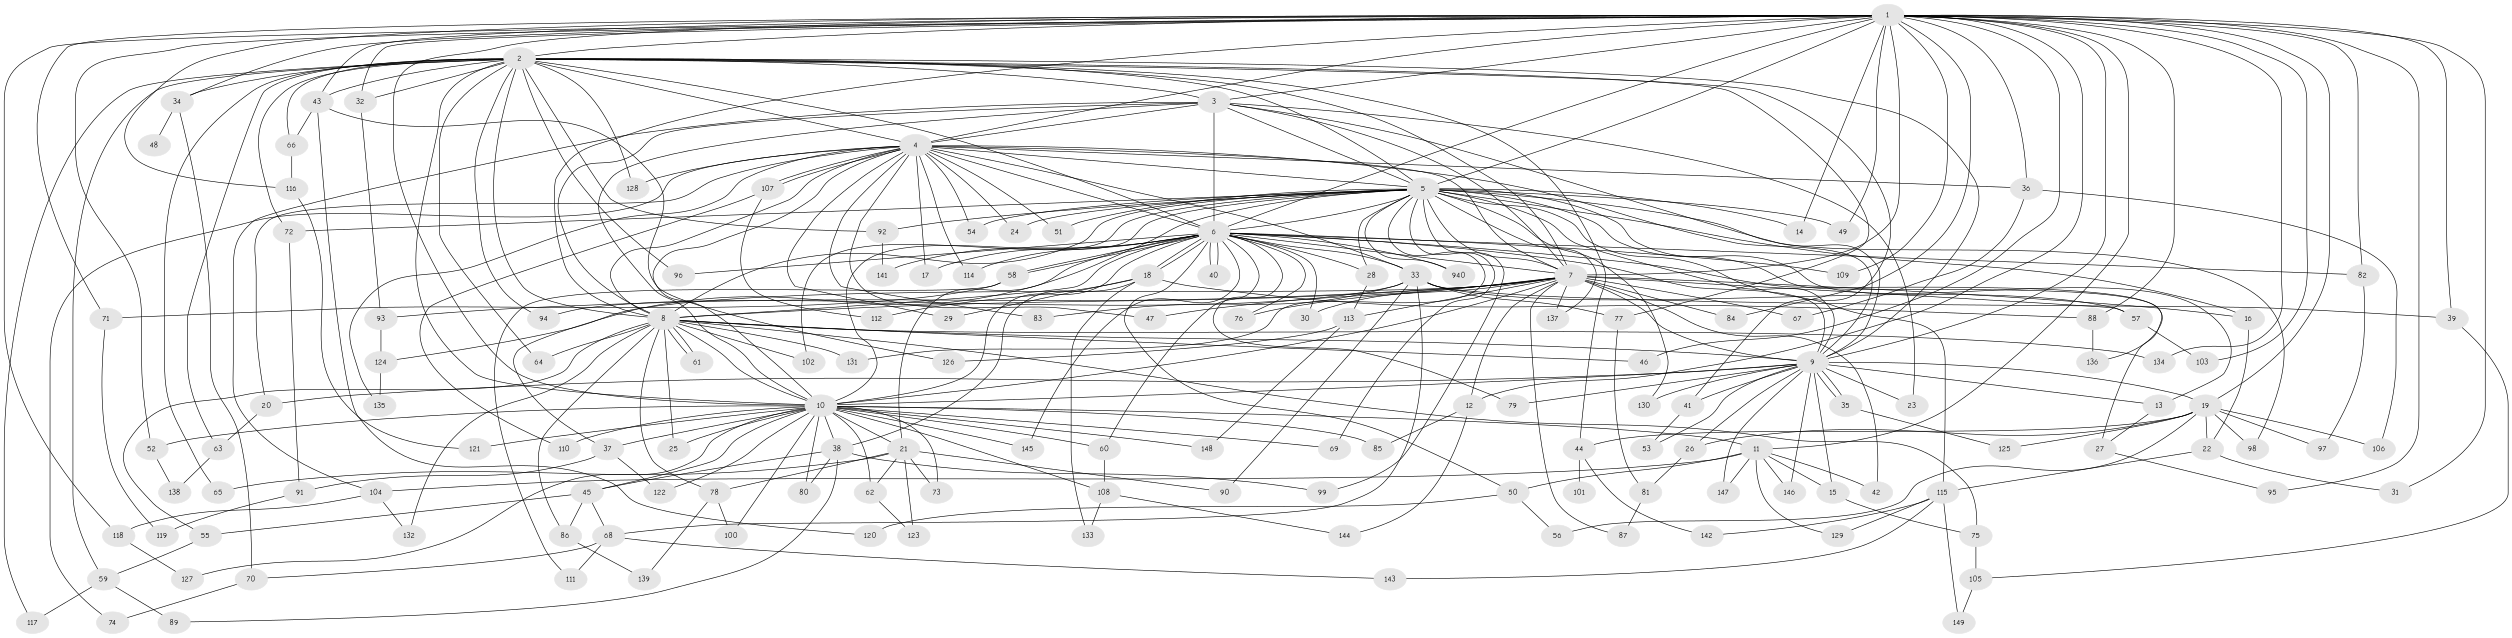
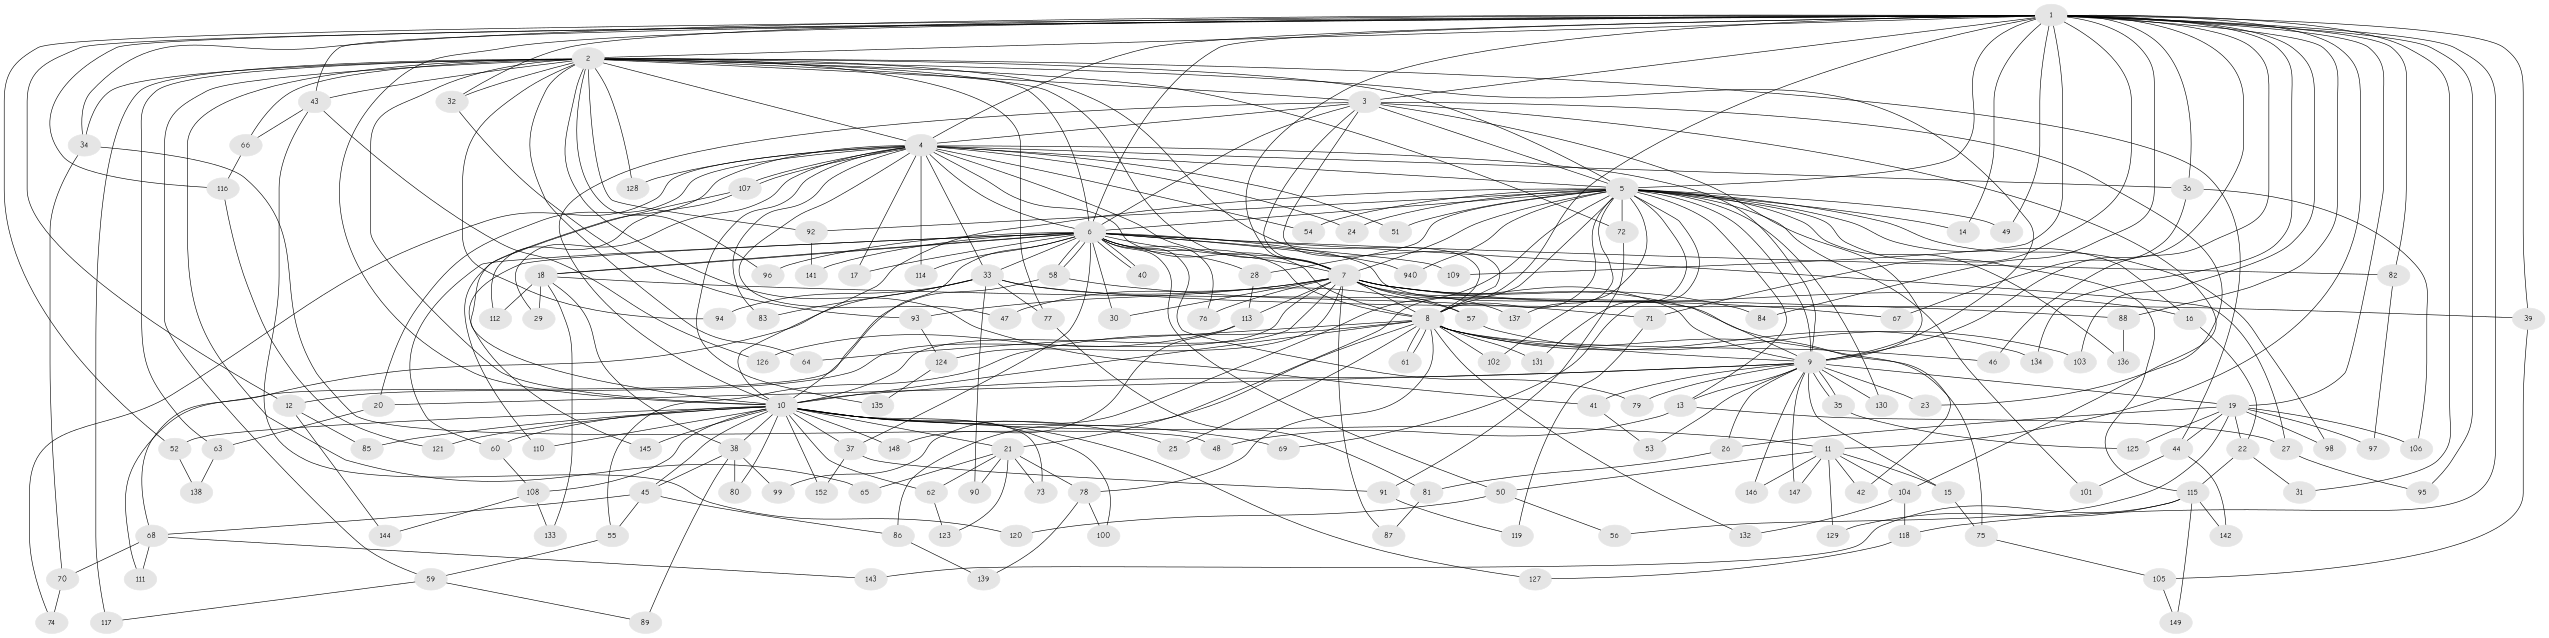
none -> (1864, 275)
none -> (1451, 434)
(660, 492) -> (822, 492)
